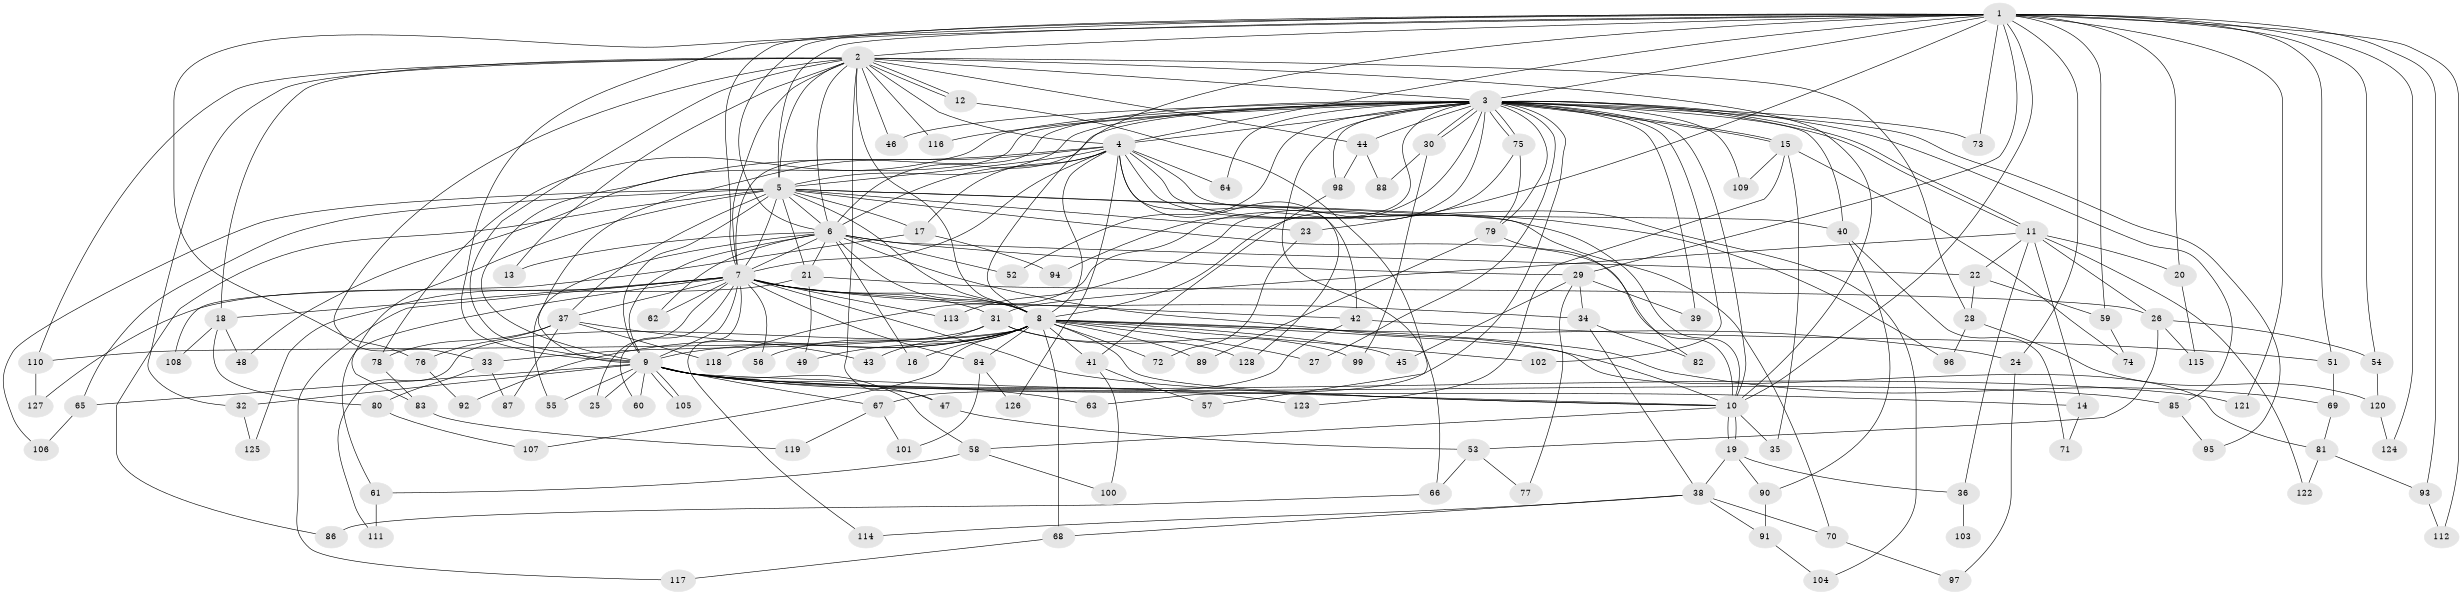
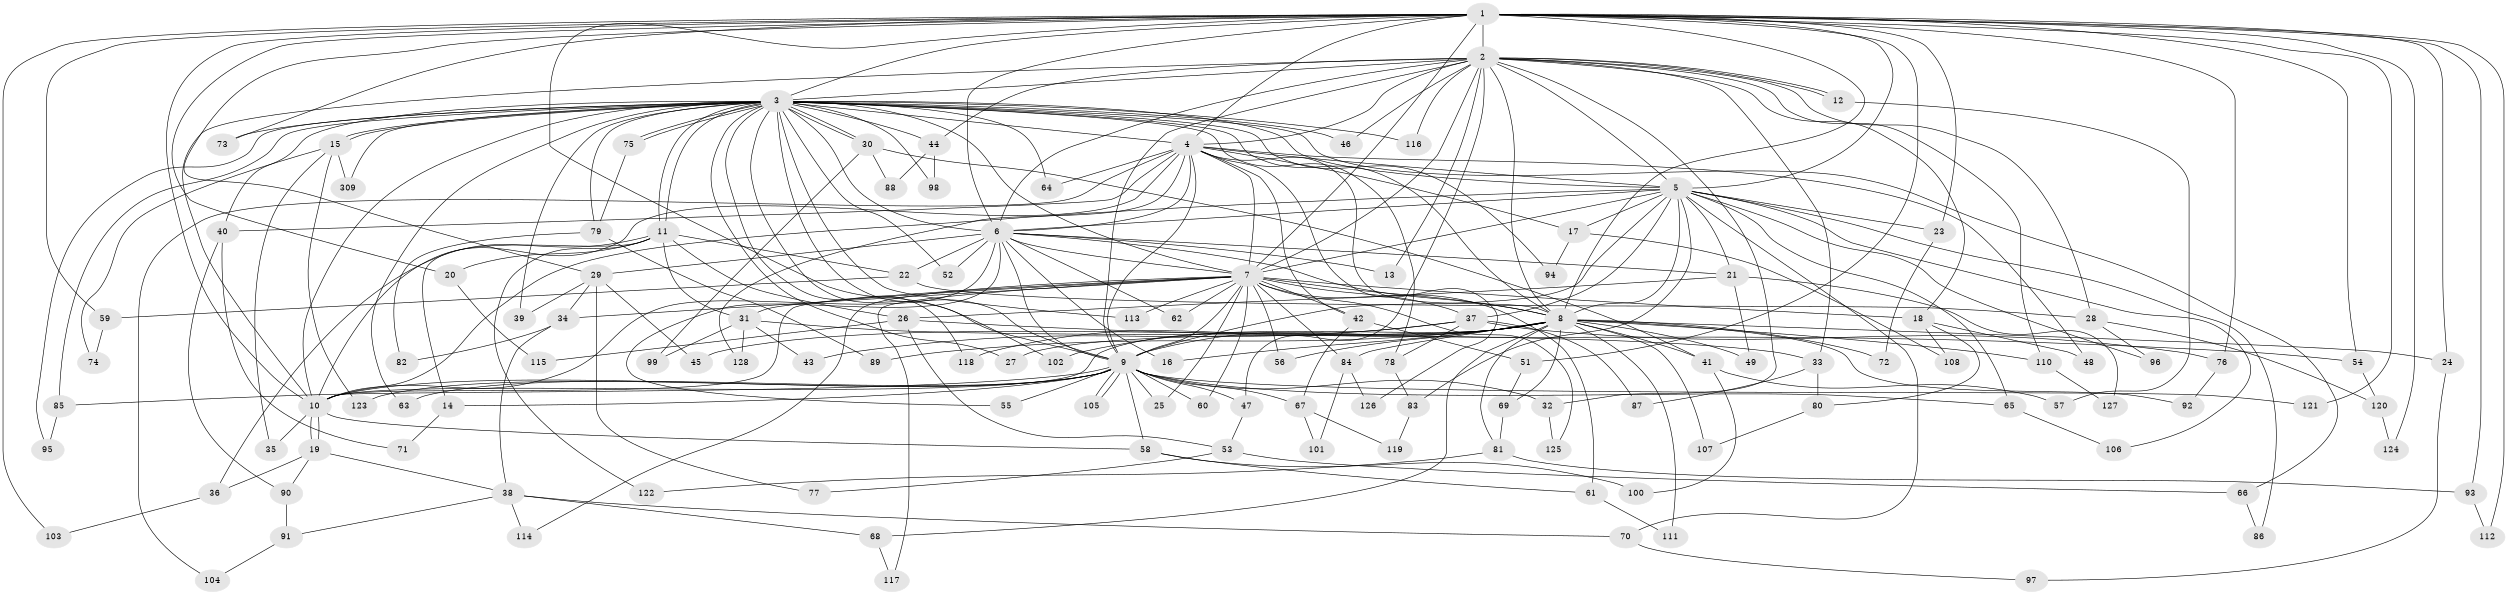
none -> (259, 31)
(1741, 188) -> (348, 188)
(1240, 245) -> (1223, 132)
(1212, 272) -> (1276, 219)
